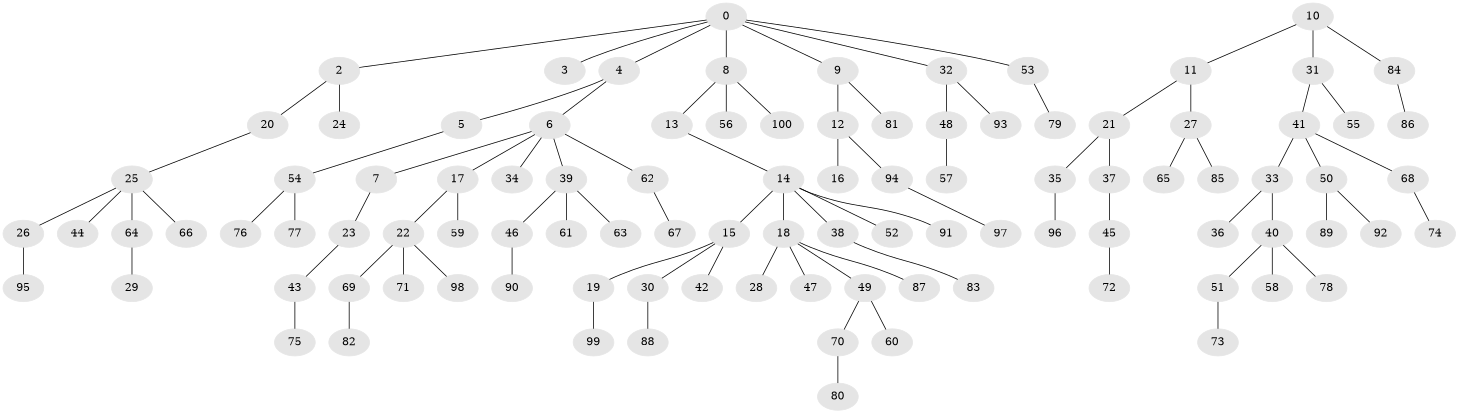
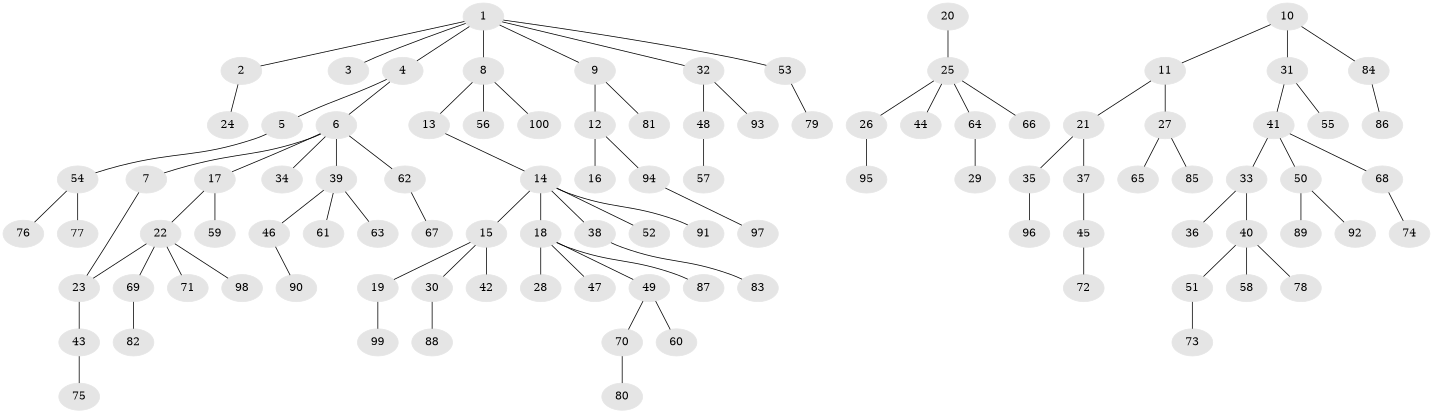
(726, 17) -> (483, 17)
(304, 98) -> none
none -> (120, 261)
